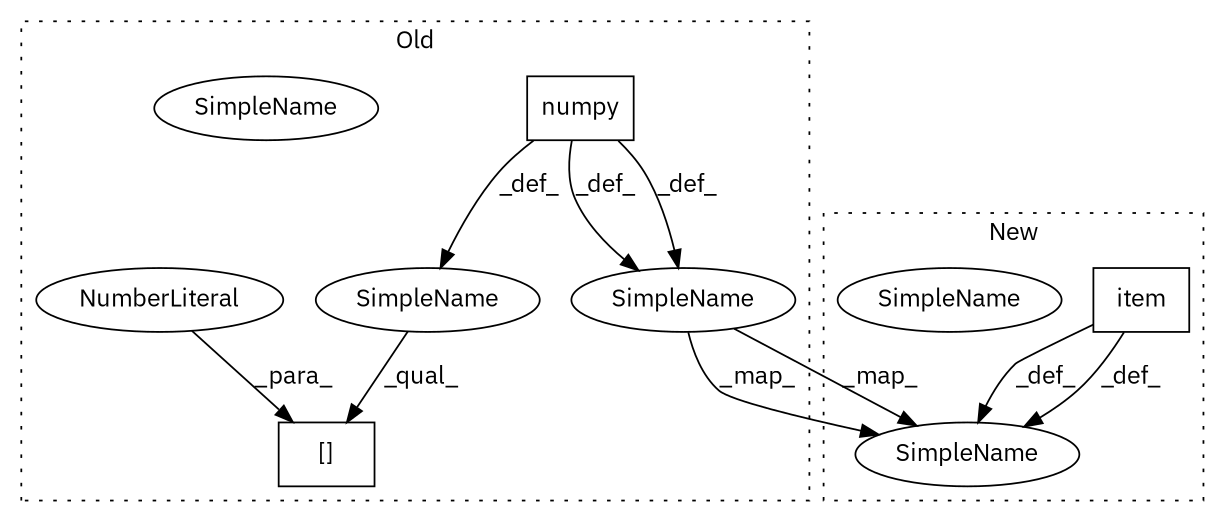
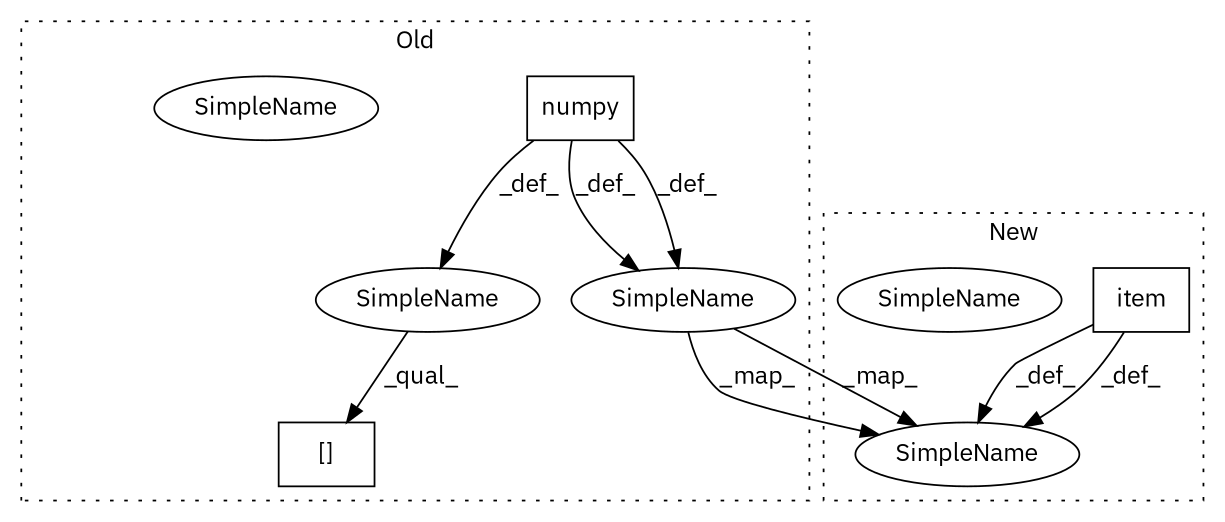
(160, 300) -> none
